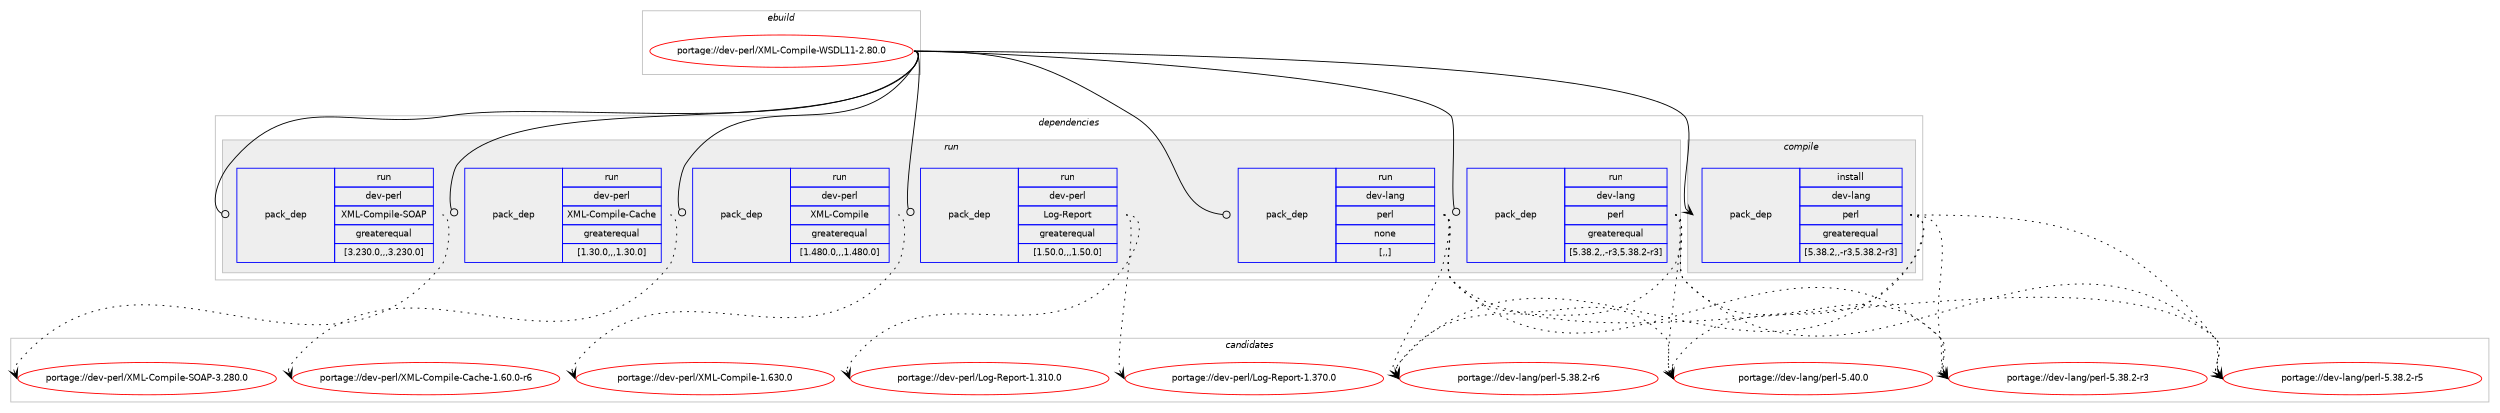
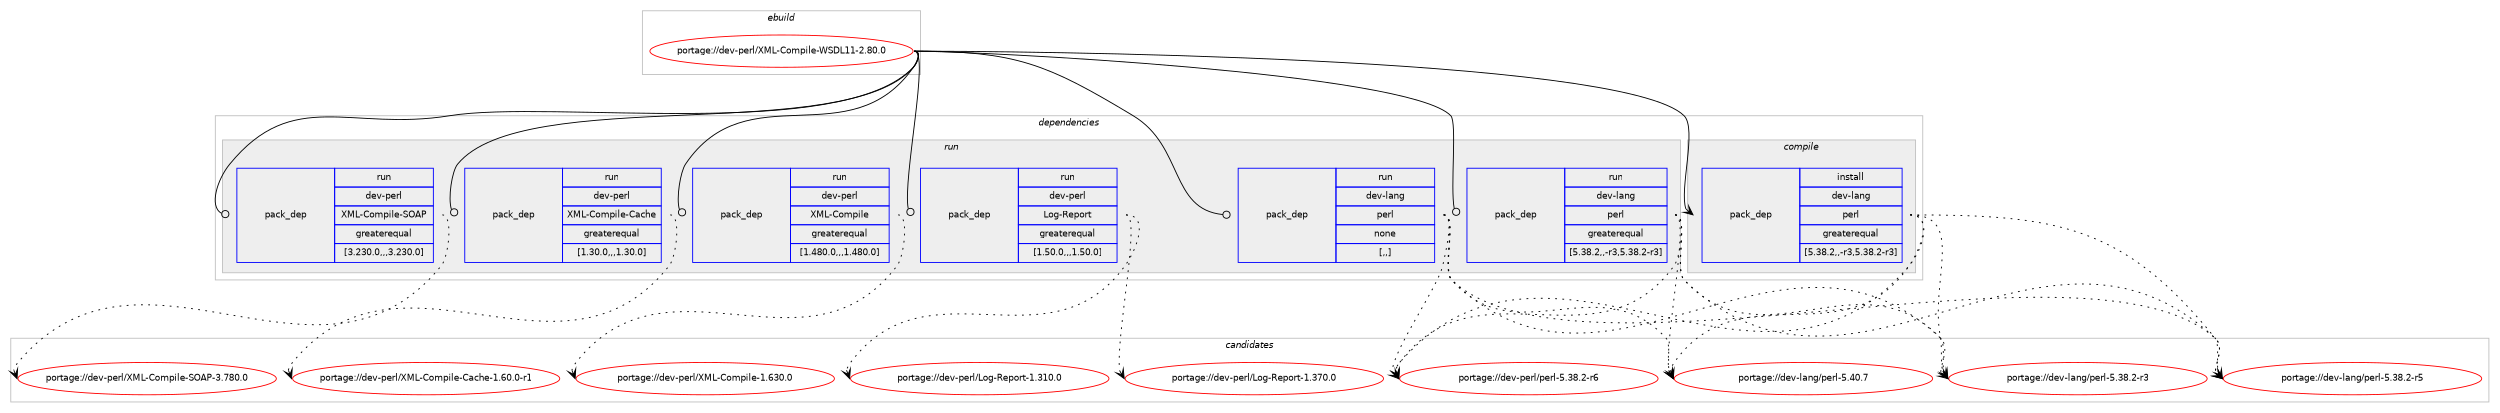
(147, 379) -> (147, 379)
(426, 379) -> (426, 379)
(1529, 379) -> (1529, 379)
(1803, 379) -> (1803, 379)
